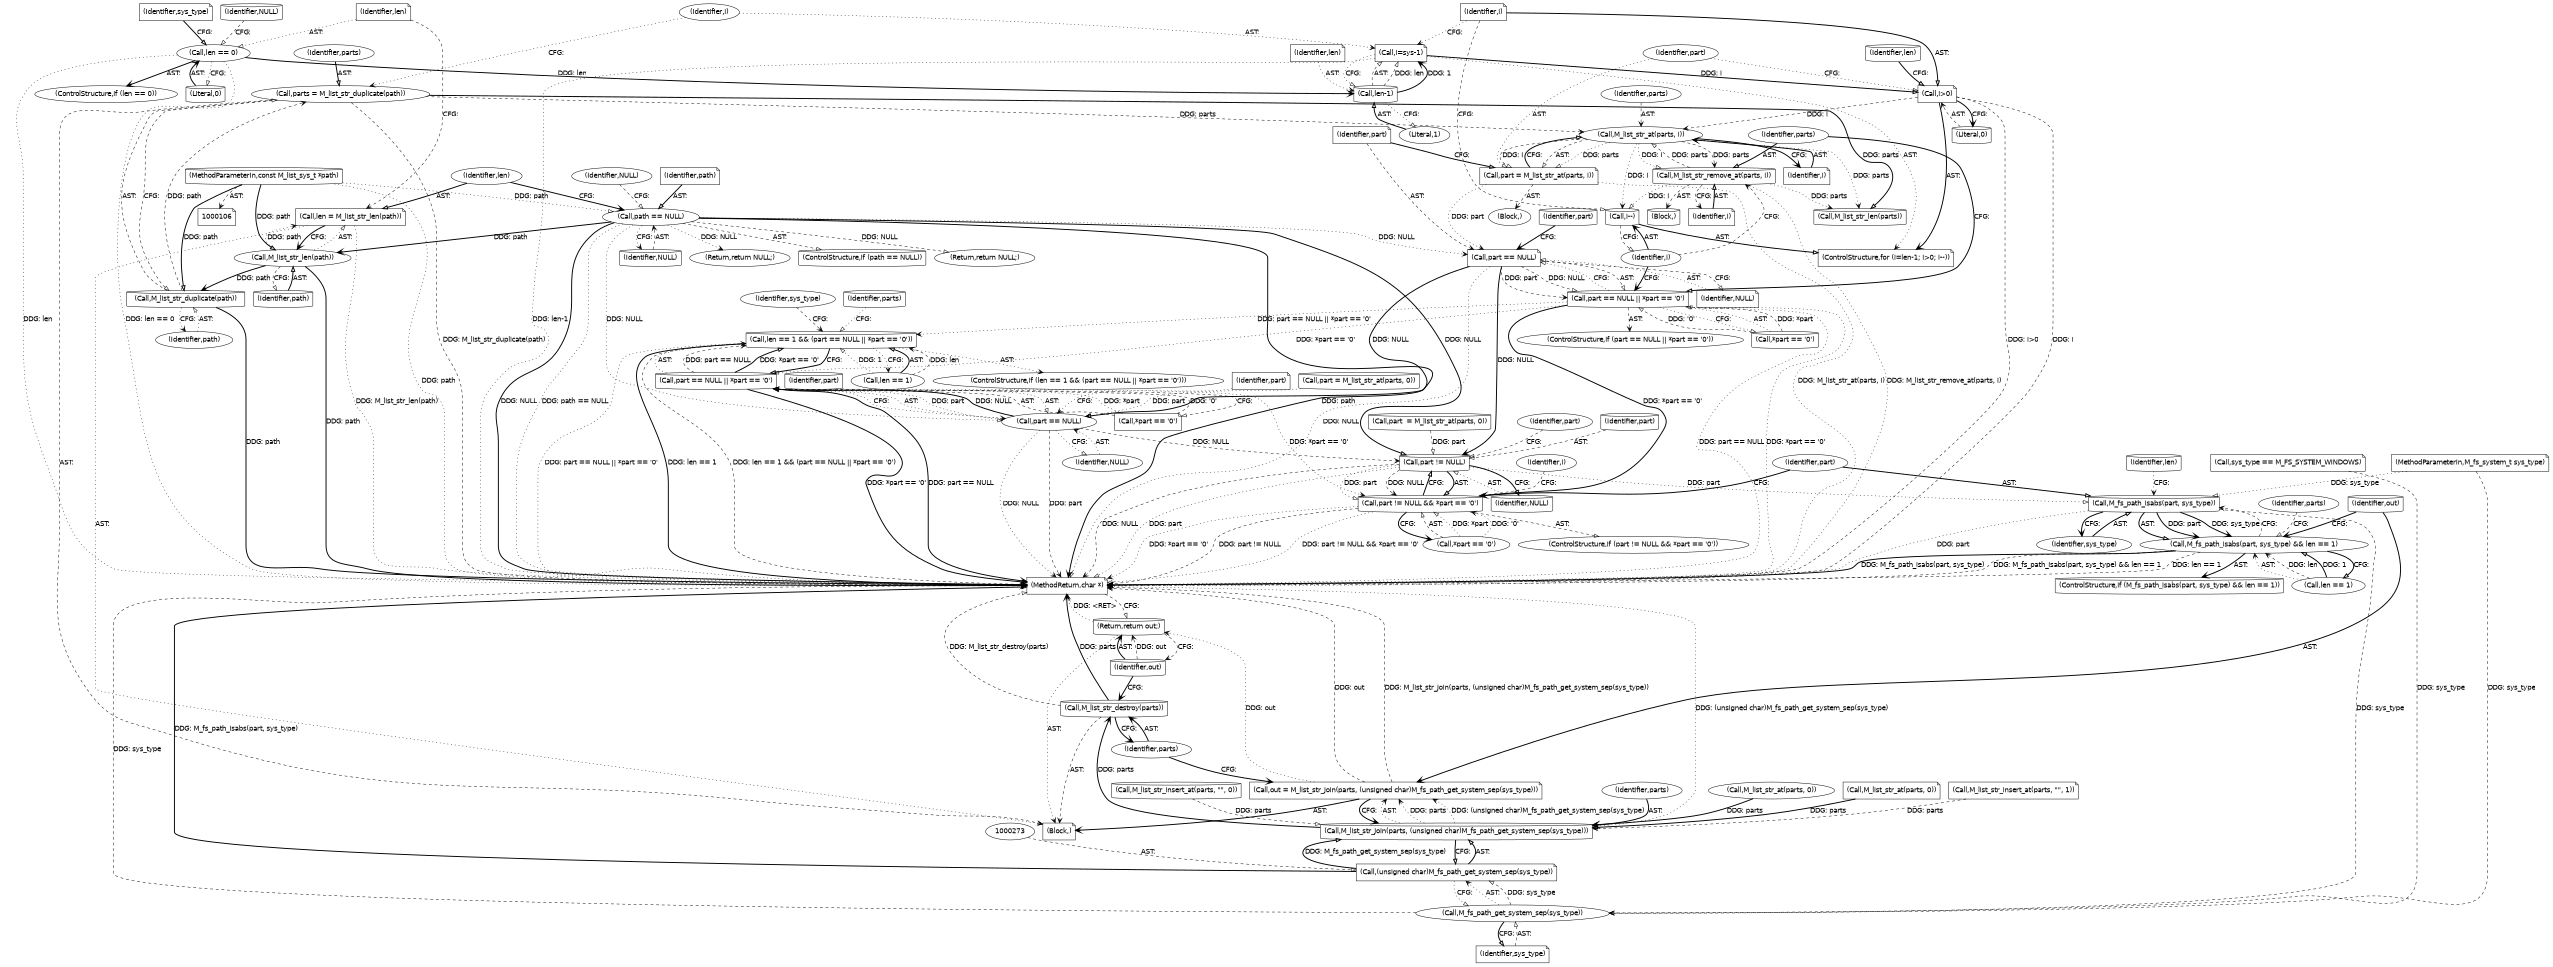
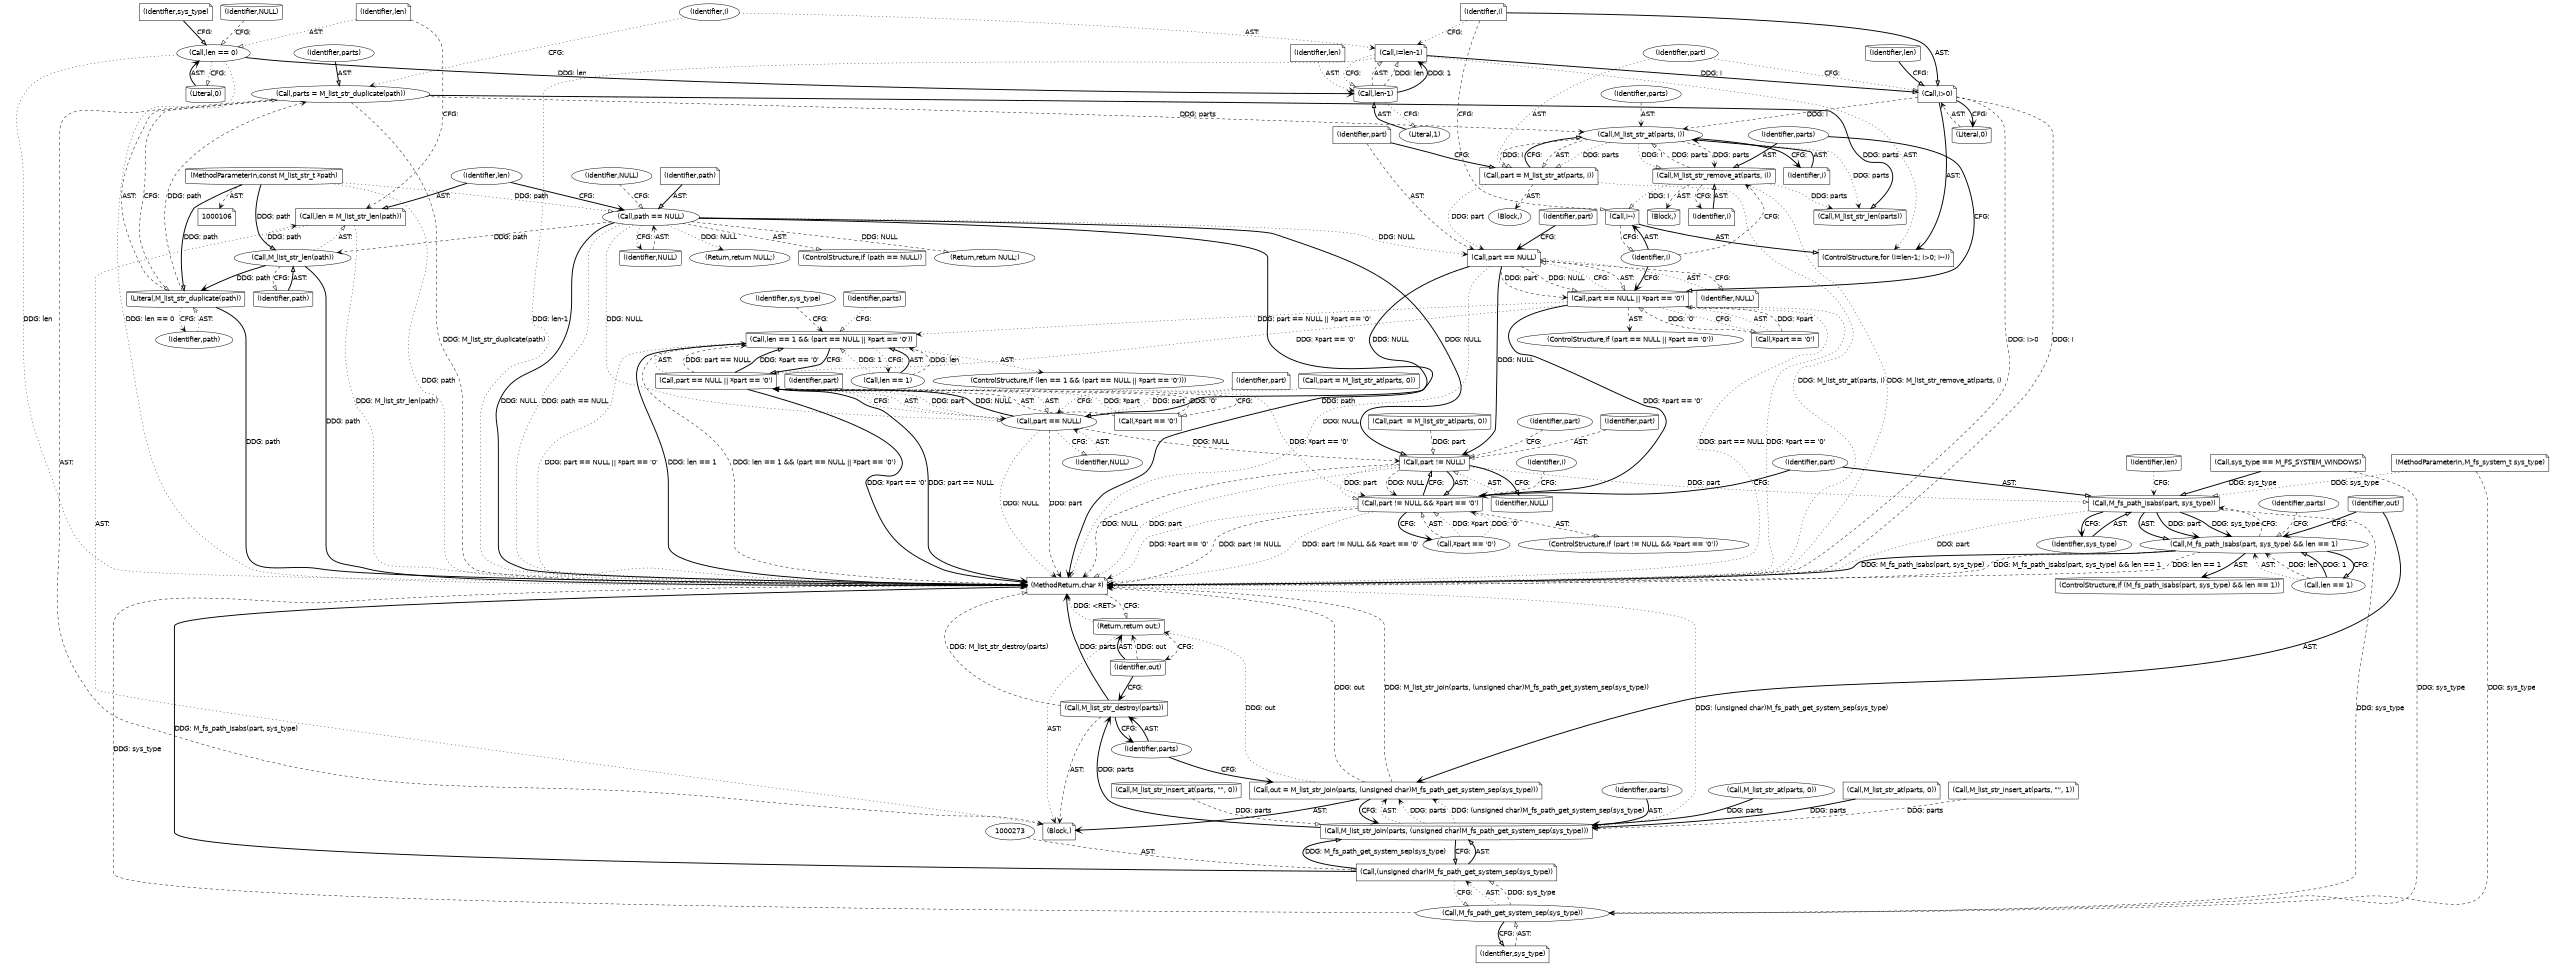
(1401, 53) -> (1401, 53)
(106, 94) -> none
(1626, 173) -> none
(264, 176) -> (264, 176)
(311, 234) -> none
(477, 237) -> (477, 237)
(186, 299) -> (186, 299)
none -> (2223, 483)
